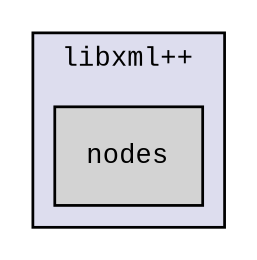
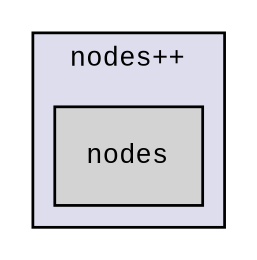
(129, 59) -> (129, 59)
